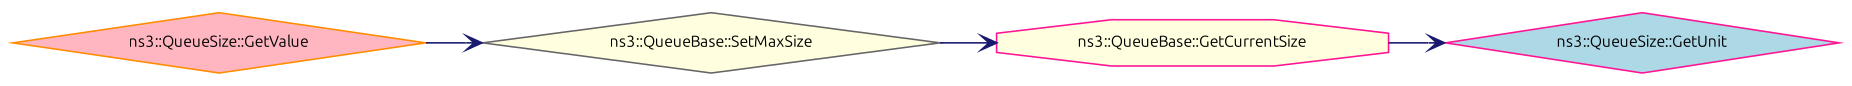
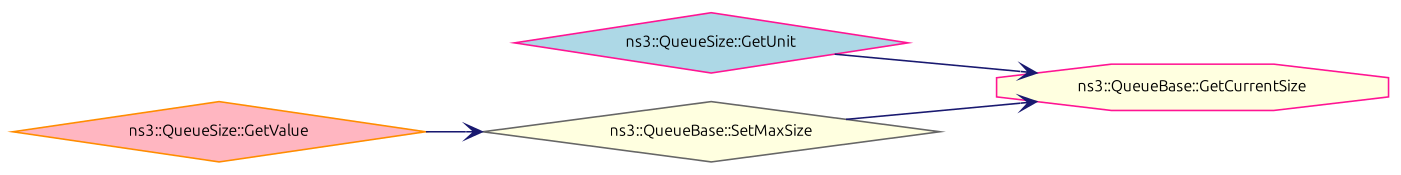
(1409, 43) -> (928, 63)
